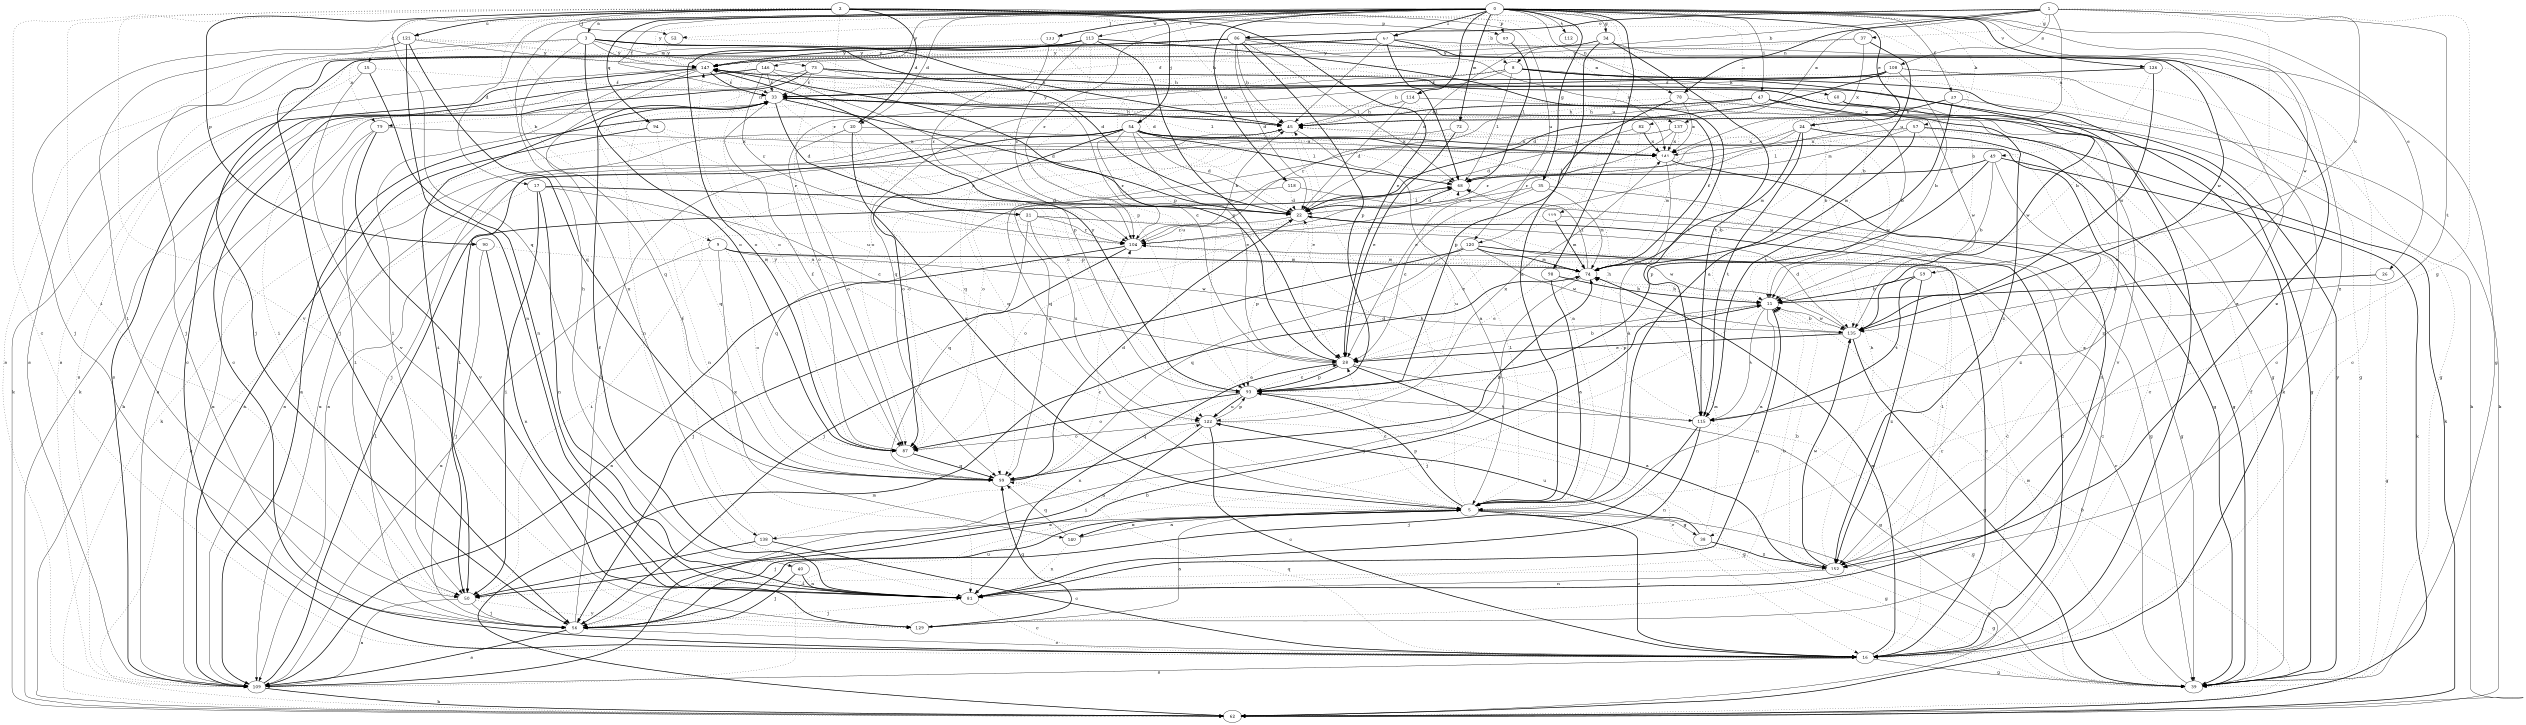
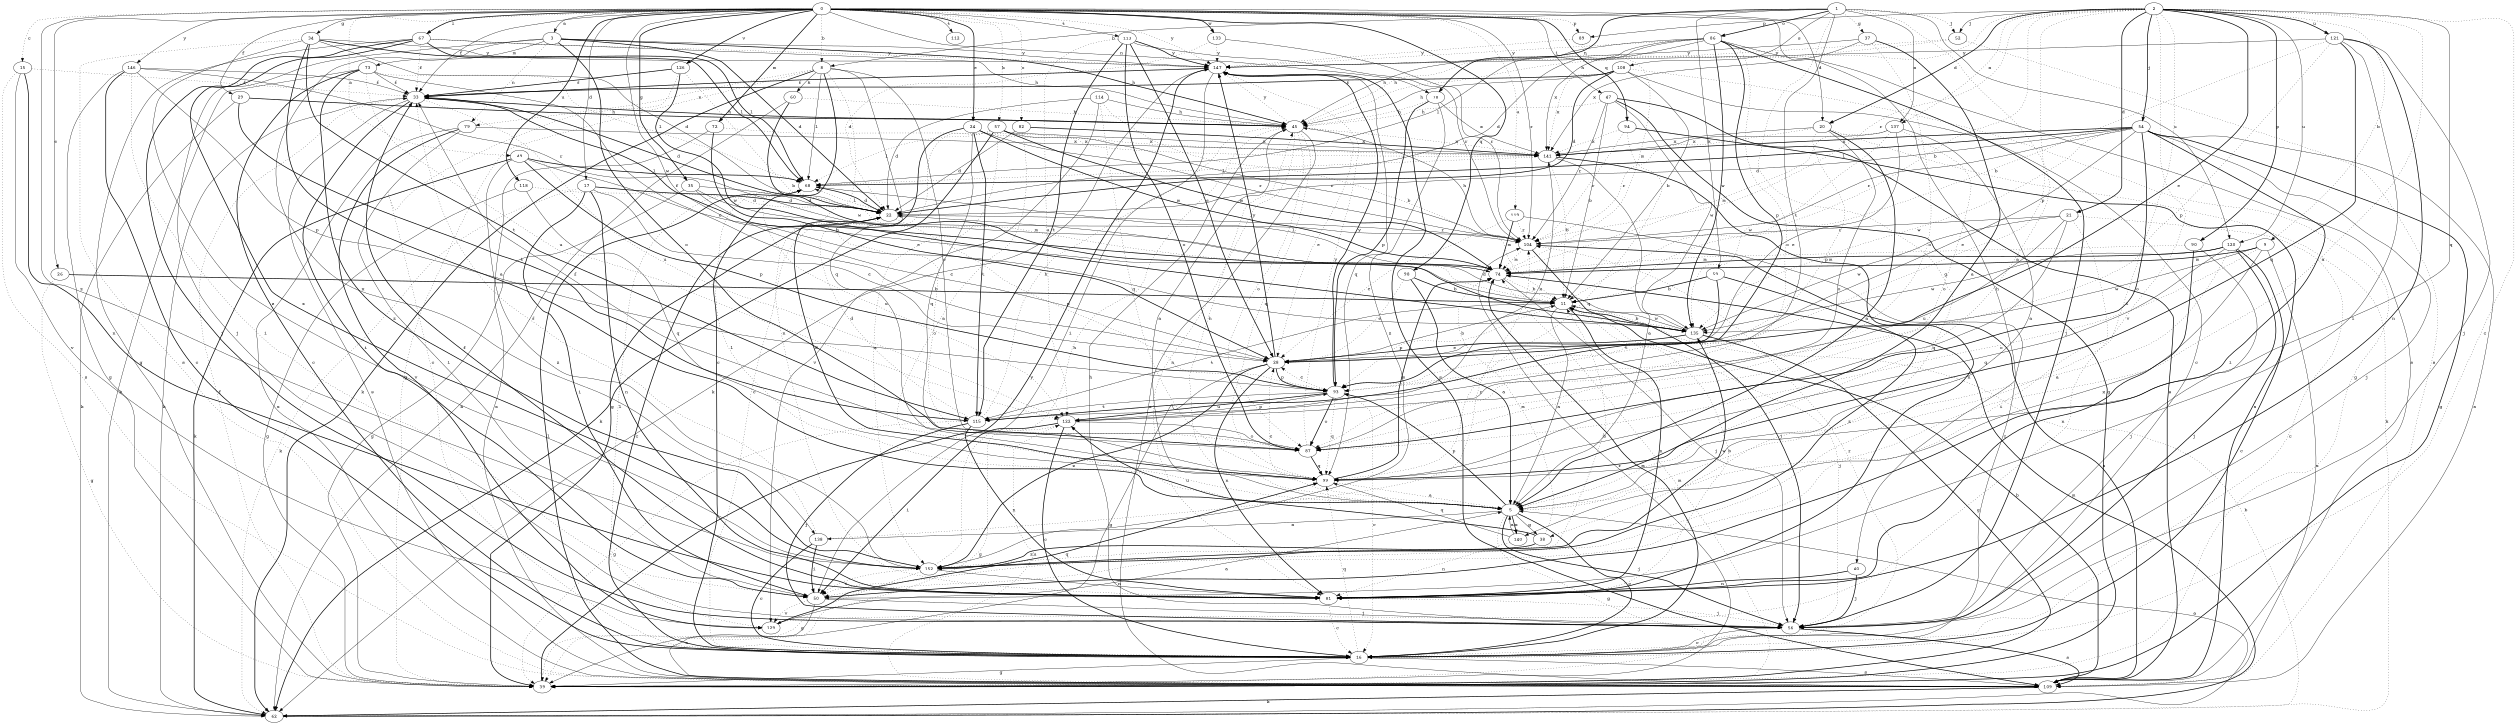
(1460, 52) -> none
(1517, 123) -> (703, 70)
(850, 178) -> (2122, 112)
